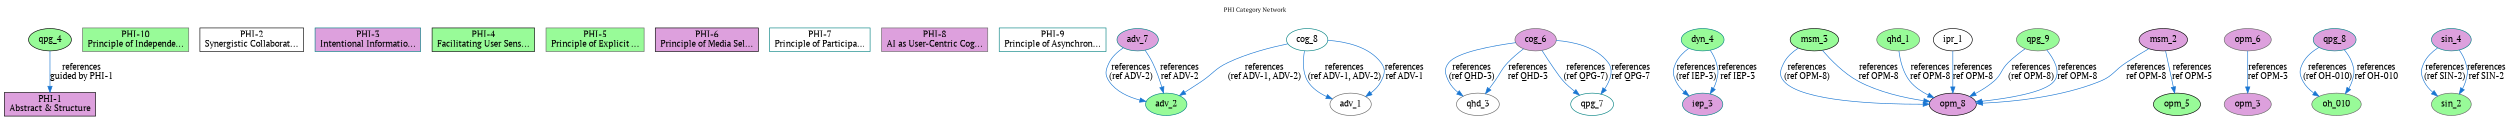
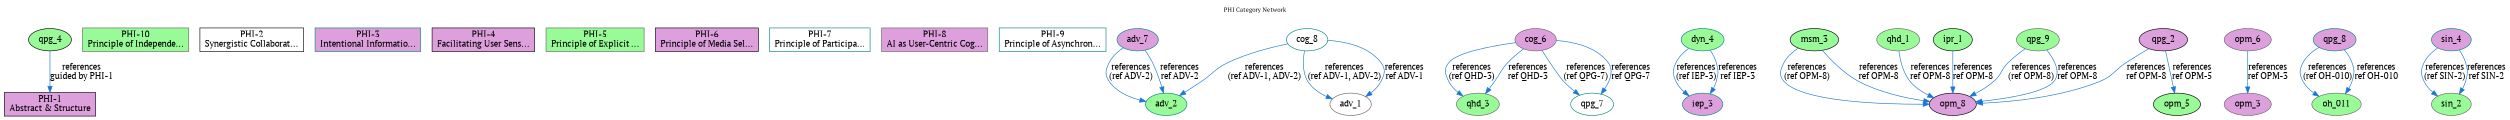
(483, 40) -> (483, 40)
(1953, 40) -> (1953, 40)
(2163, 40) -> (2163, 40)
(1478, 104) -> (1478, 104)
(2337, 104) -> (2337, 104)
